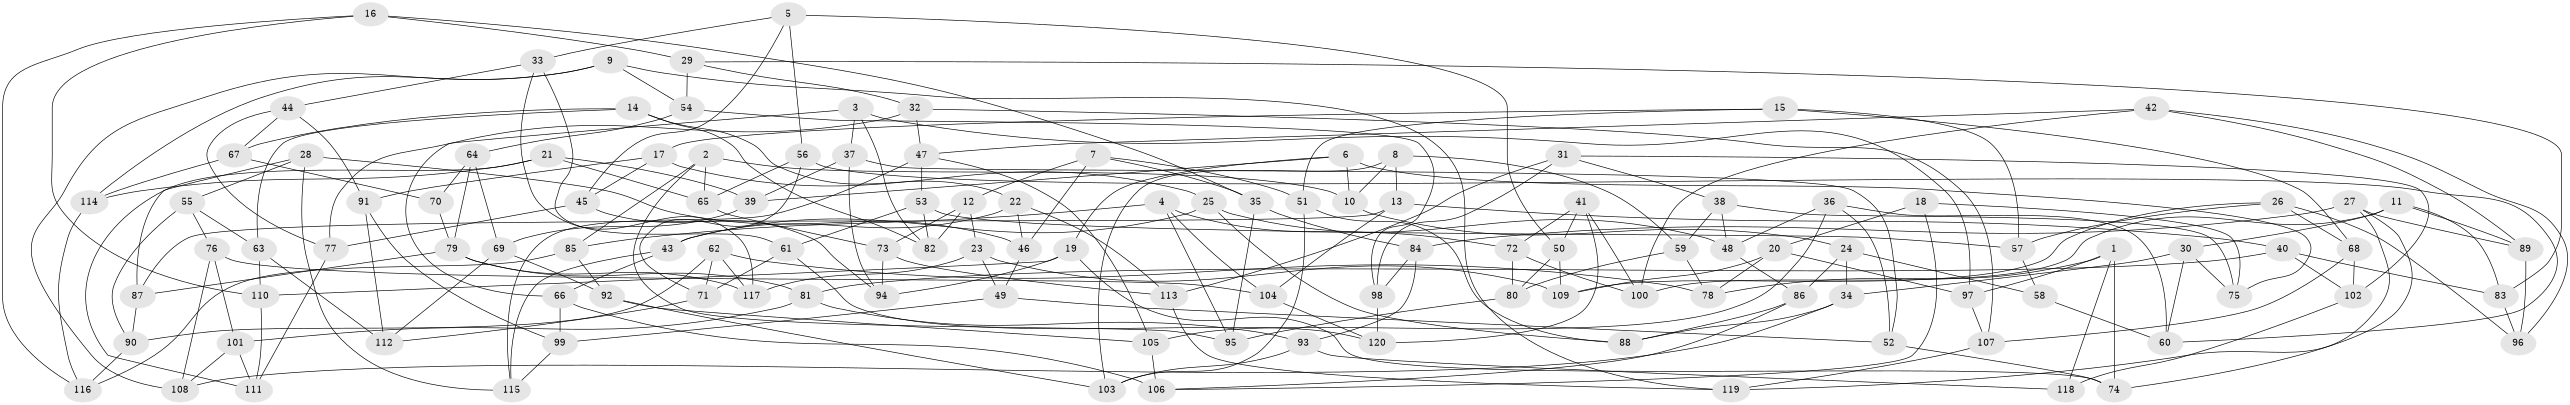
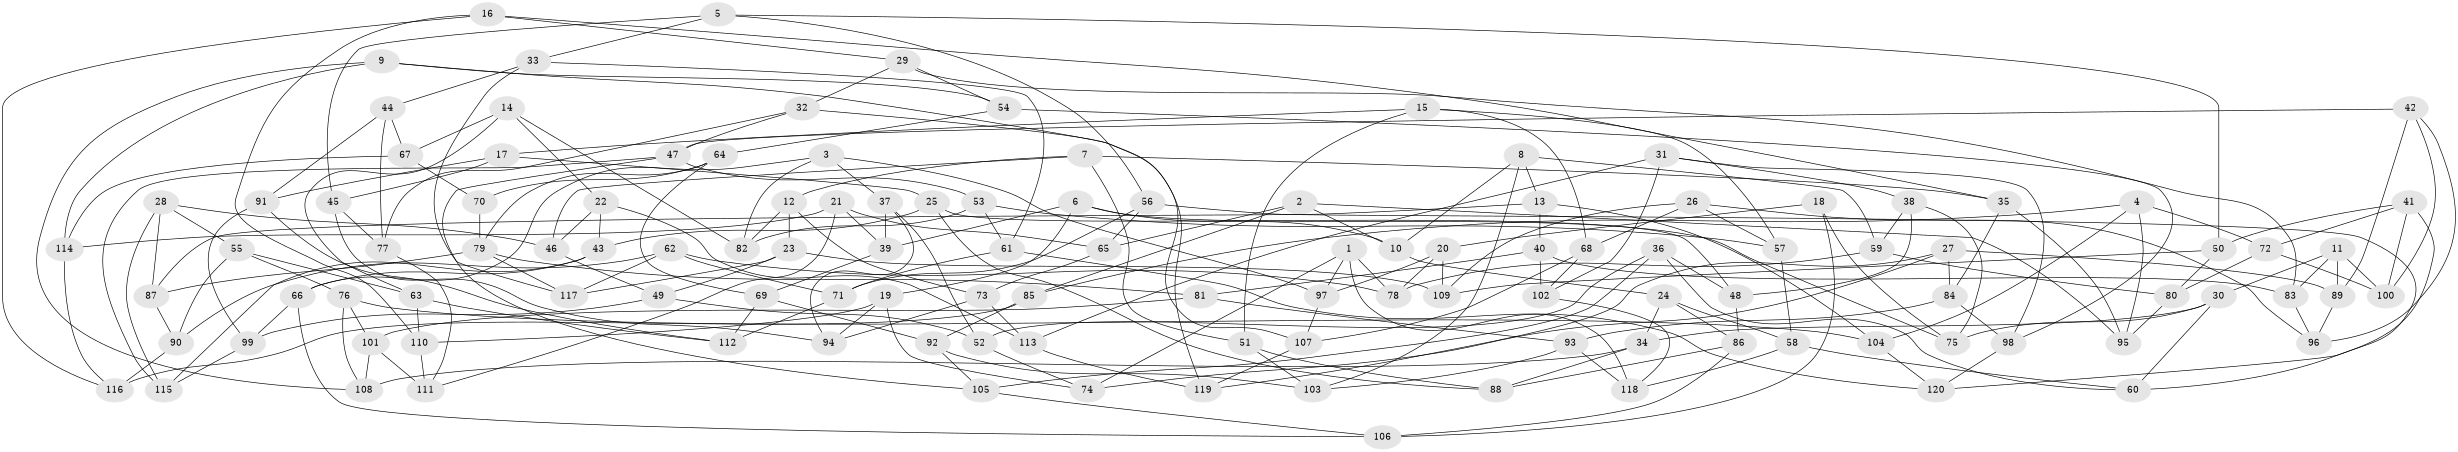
none -> (1719, 368)
